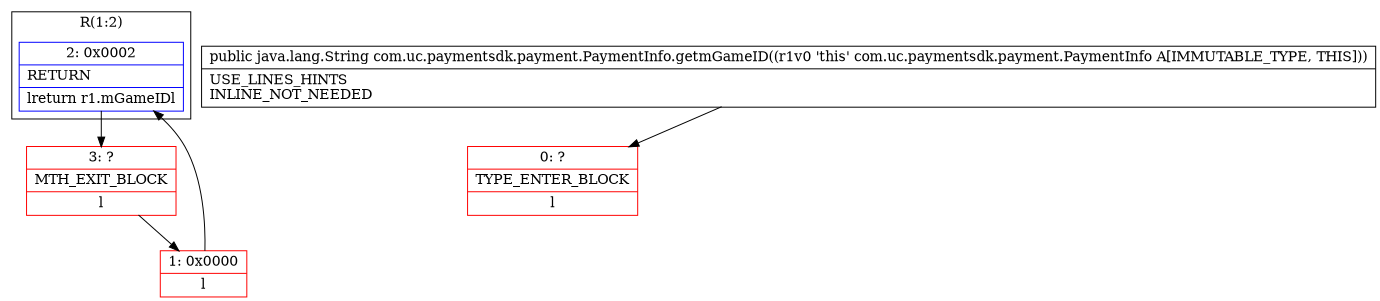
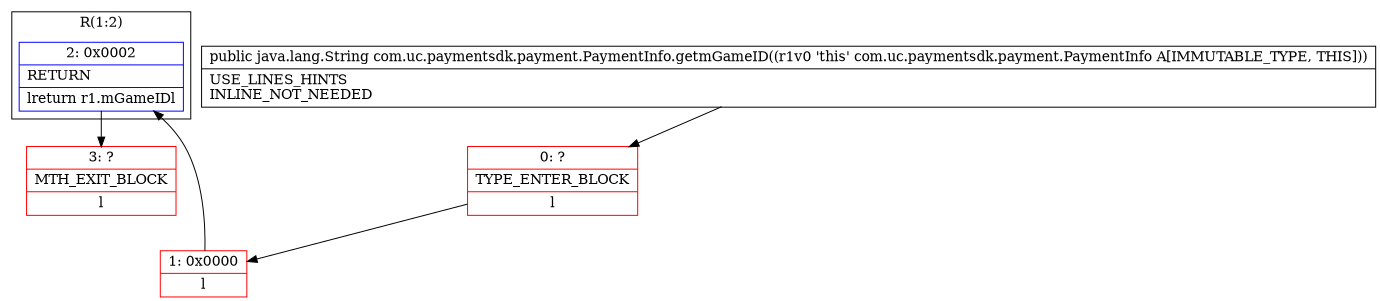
(155, 230) -> (362, 232)
